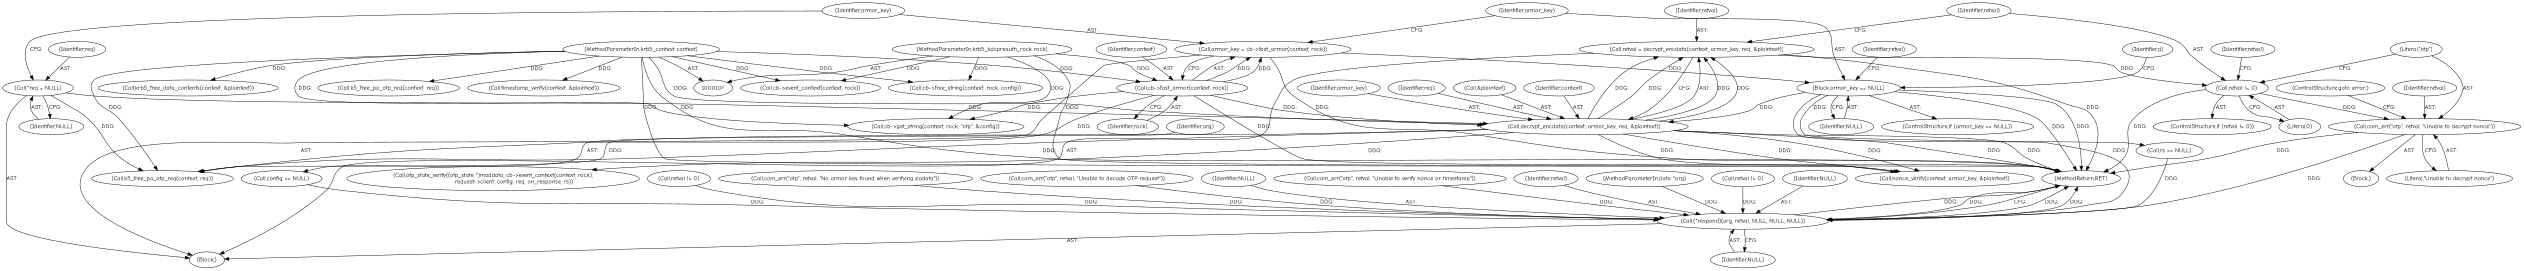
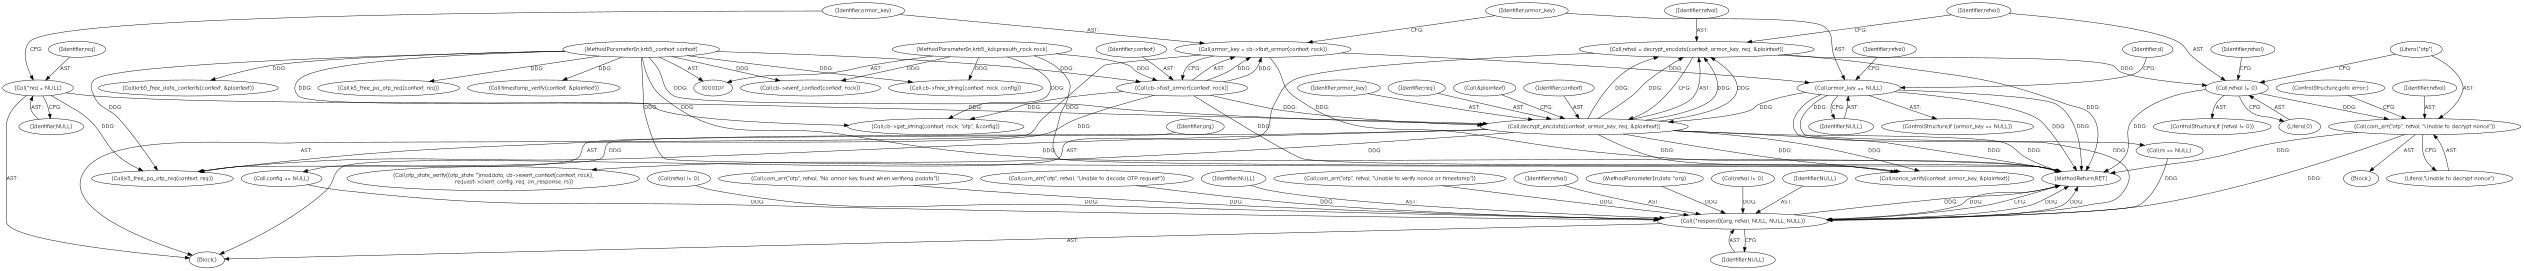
(1849, 88) -> (1849, 88)
(1548, 107) -> (1548, 107)
(1128, 127) -> none
